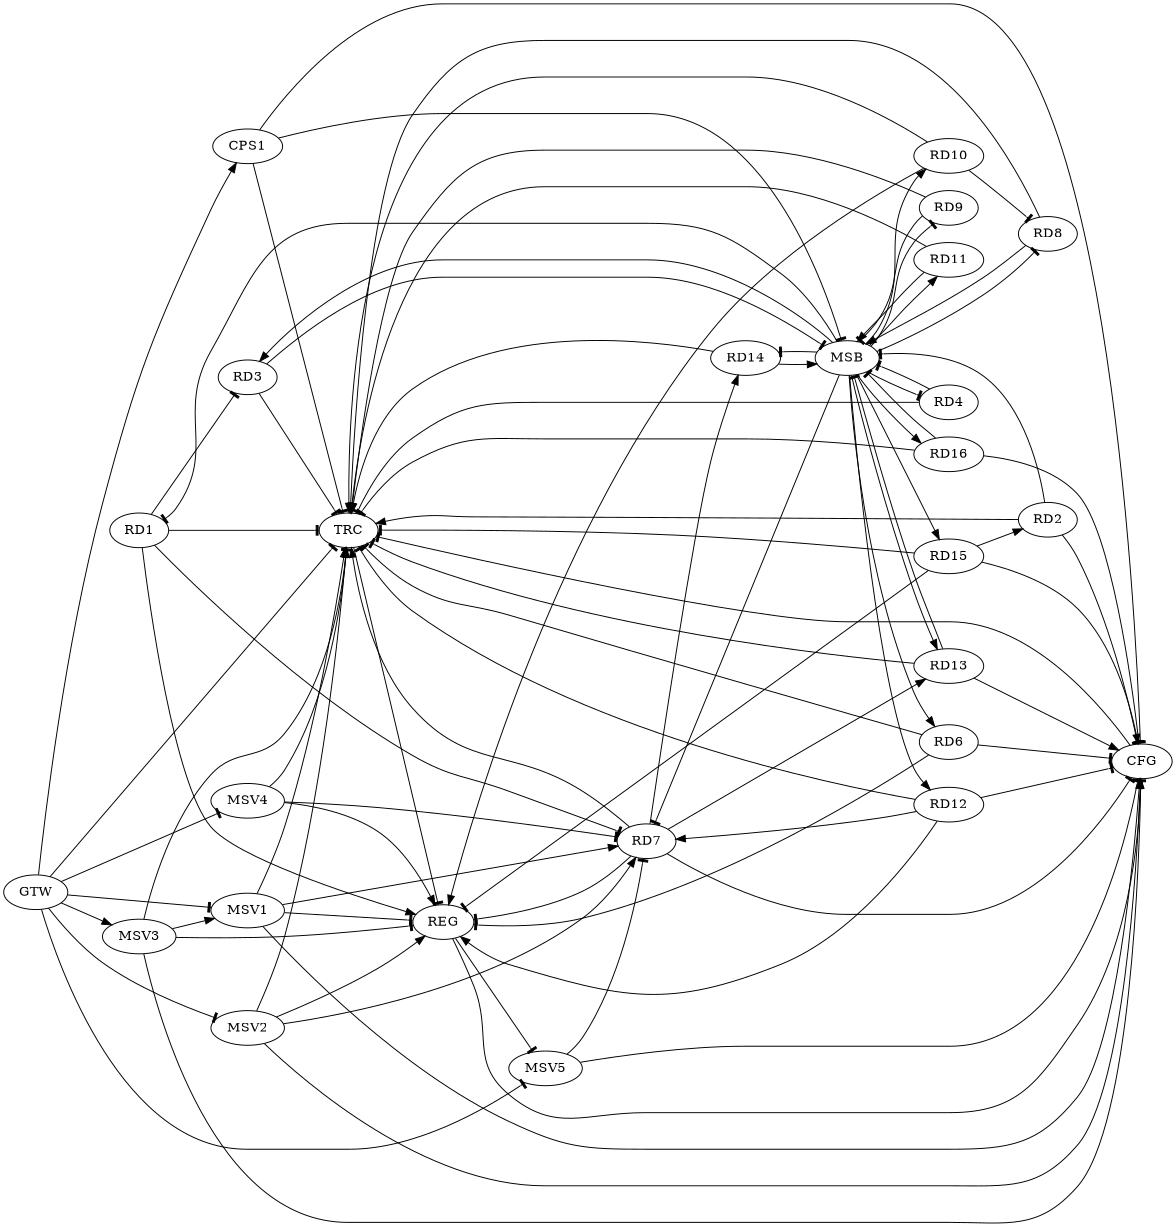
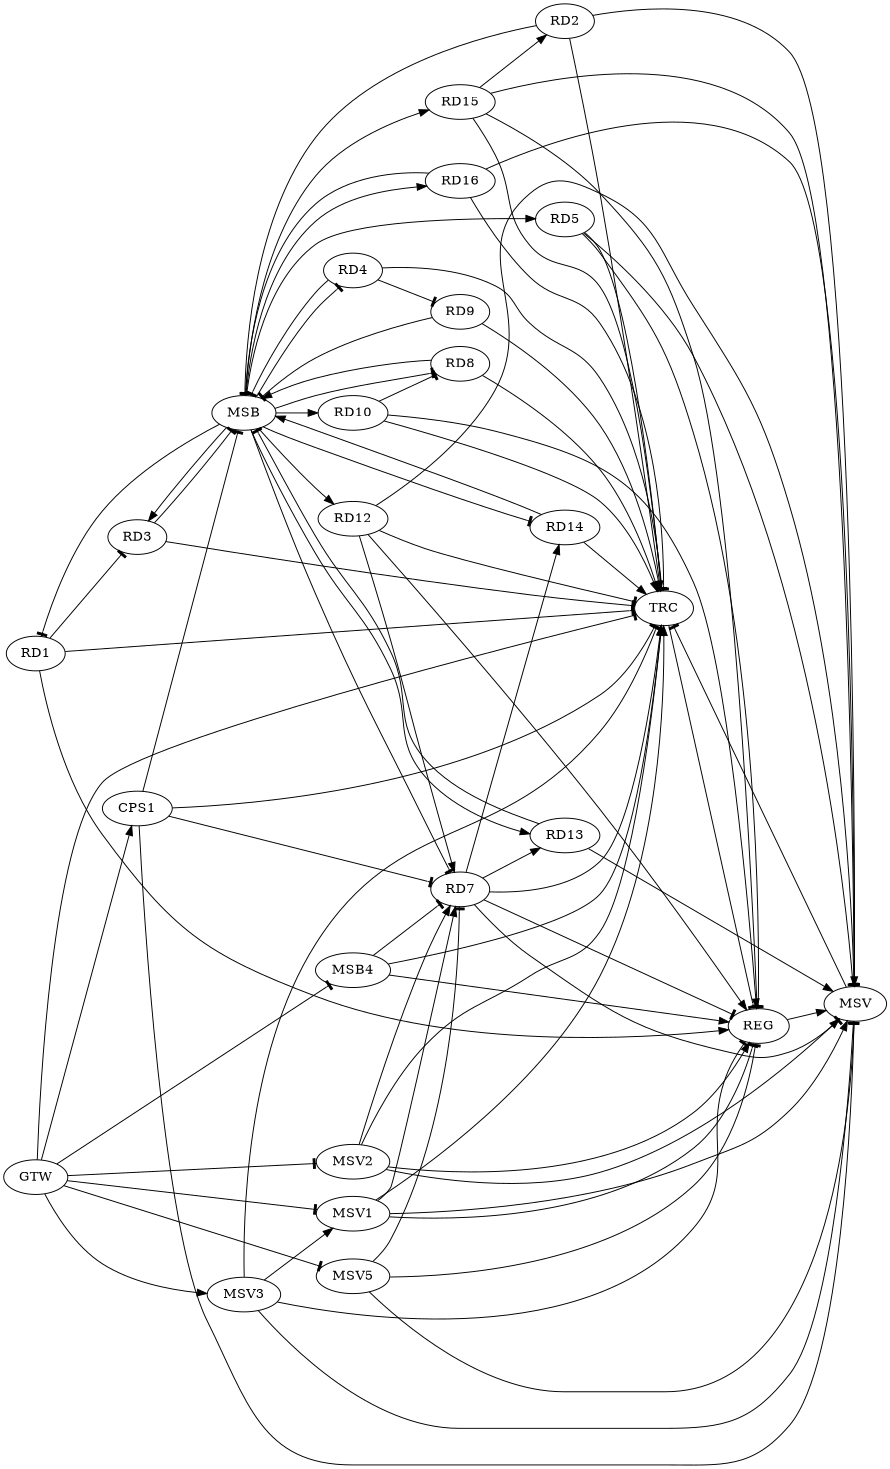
(905, 258) -> (404, 290)
(949, 260) -> none
(640, 624) -> none
(363, 724) -> (298, 849)
(949, 742) -> (565, 219)
(1142, 761) -> (855, 1004)
(248, 801) -> (353, 970)
(493, 993) -> (622, 1232)
